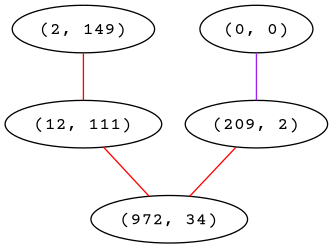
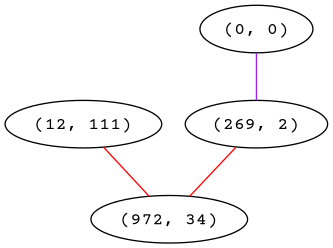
(83, 29) -> none
(256, 124) -> (256, 124)
